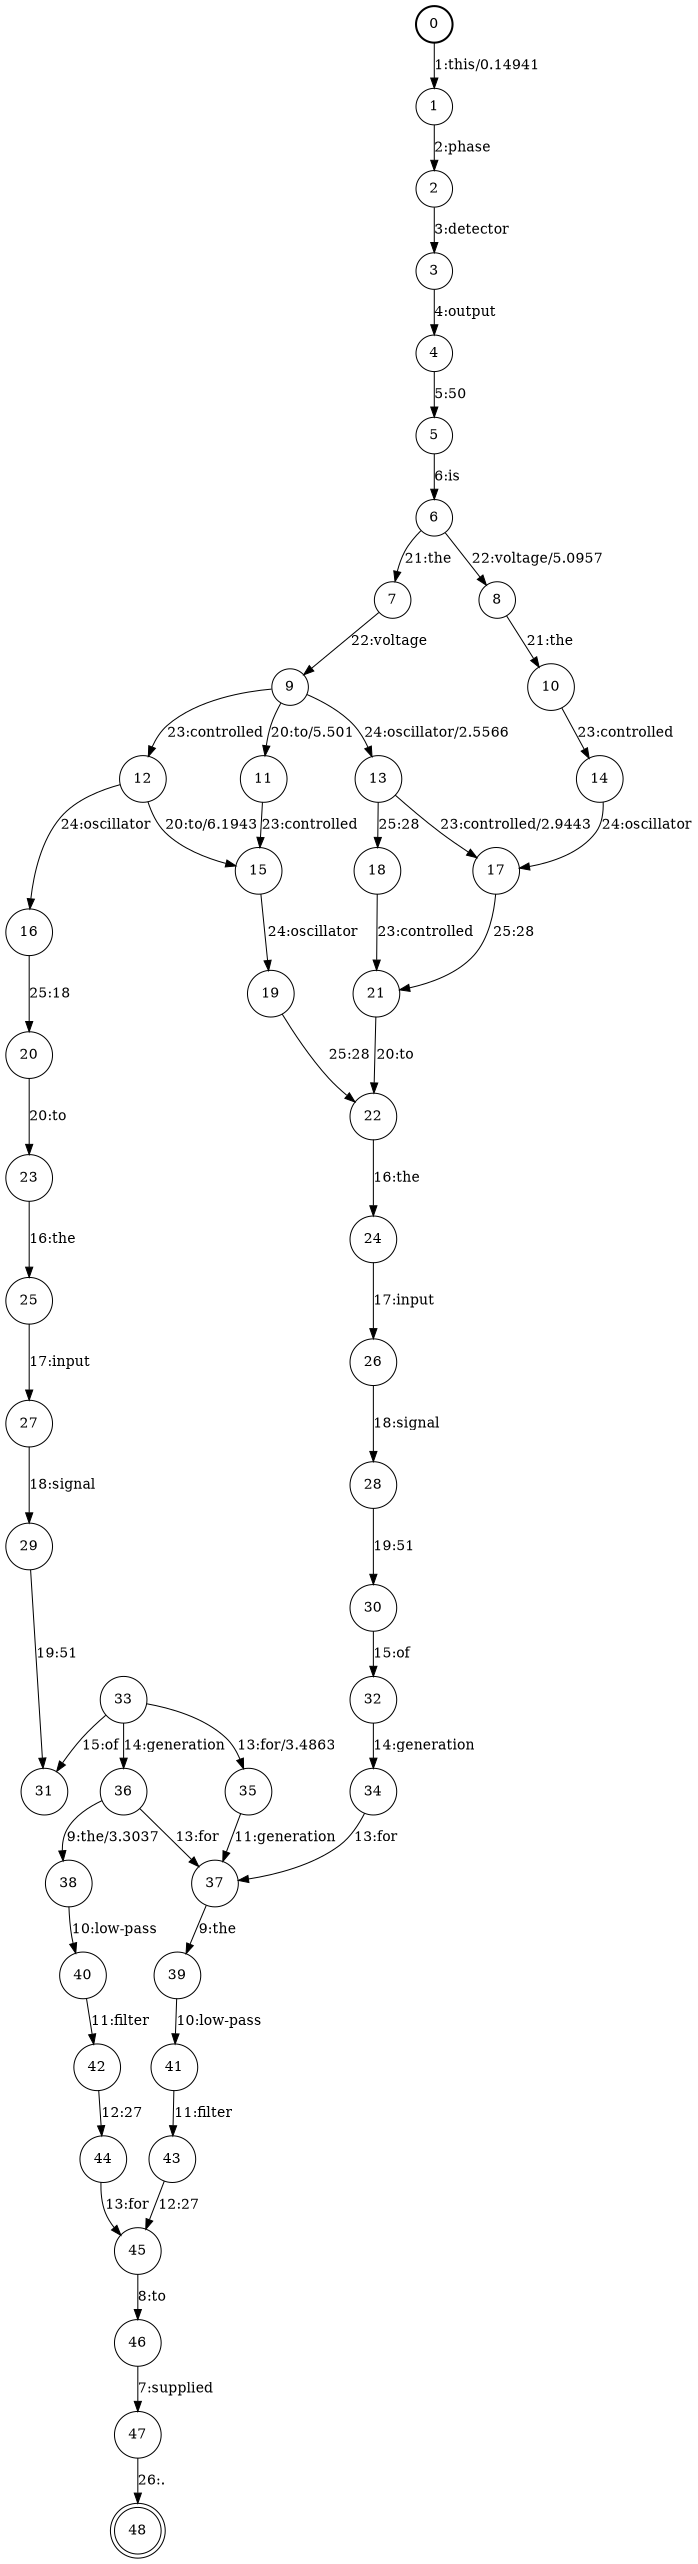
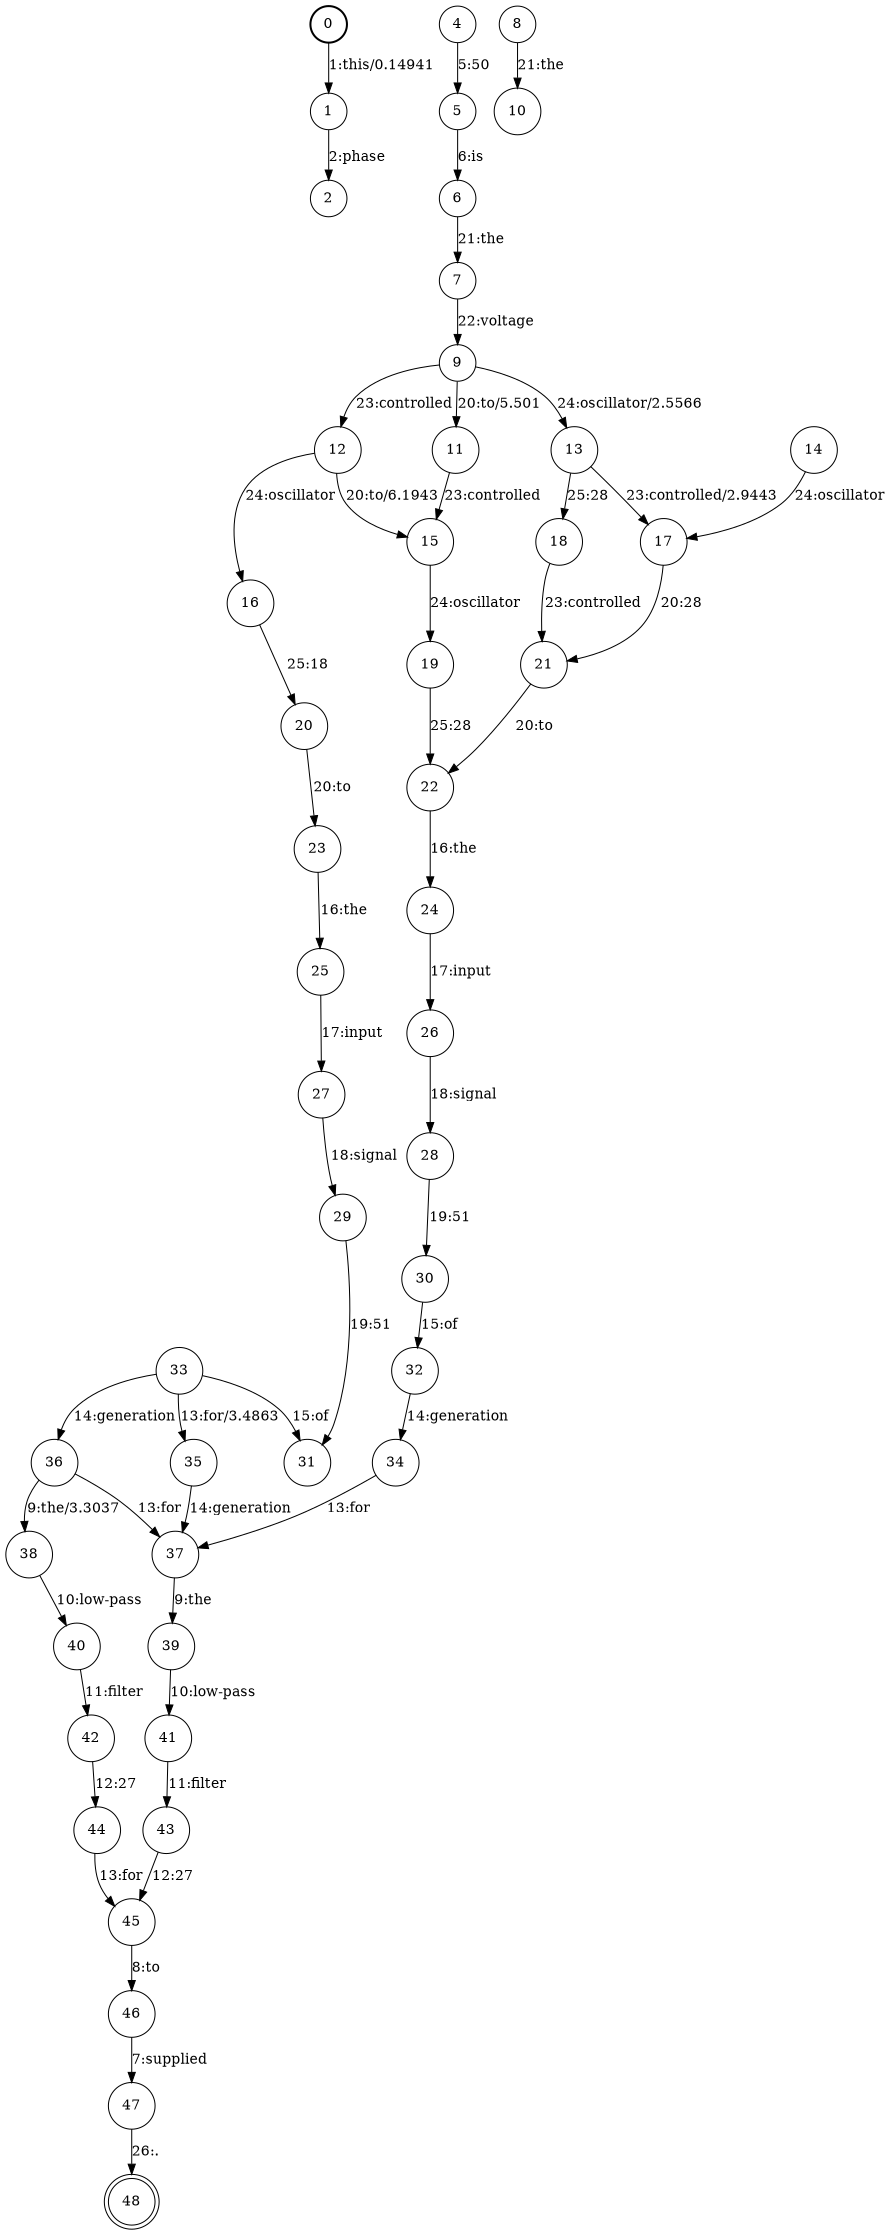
(434, 271) -> none
(463, 555) -> none
(573, 729) -> none
(514, 932) -> (682, 603)
(285, 1838) -> (240, 1509)
